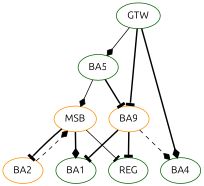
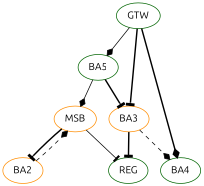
(129, 119) -> (129, 119)
(76, 171) -> none
